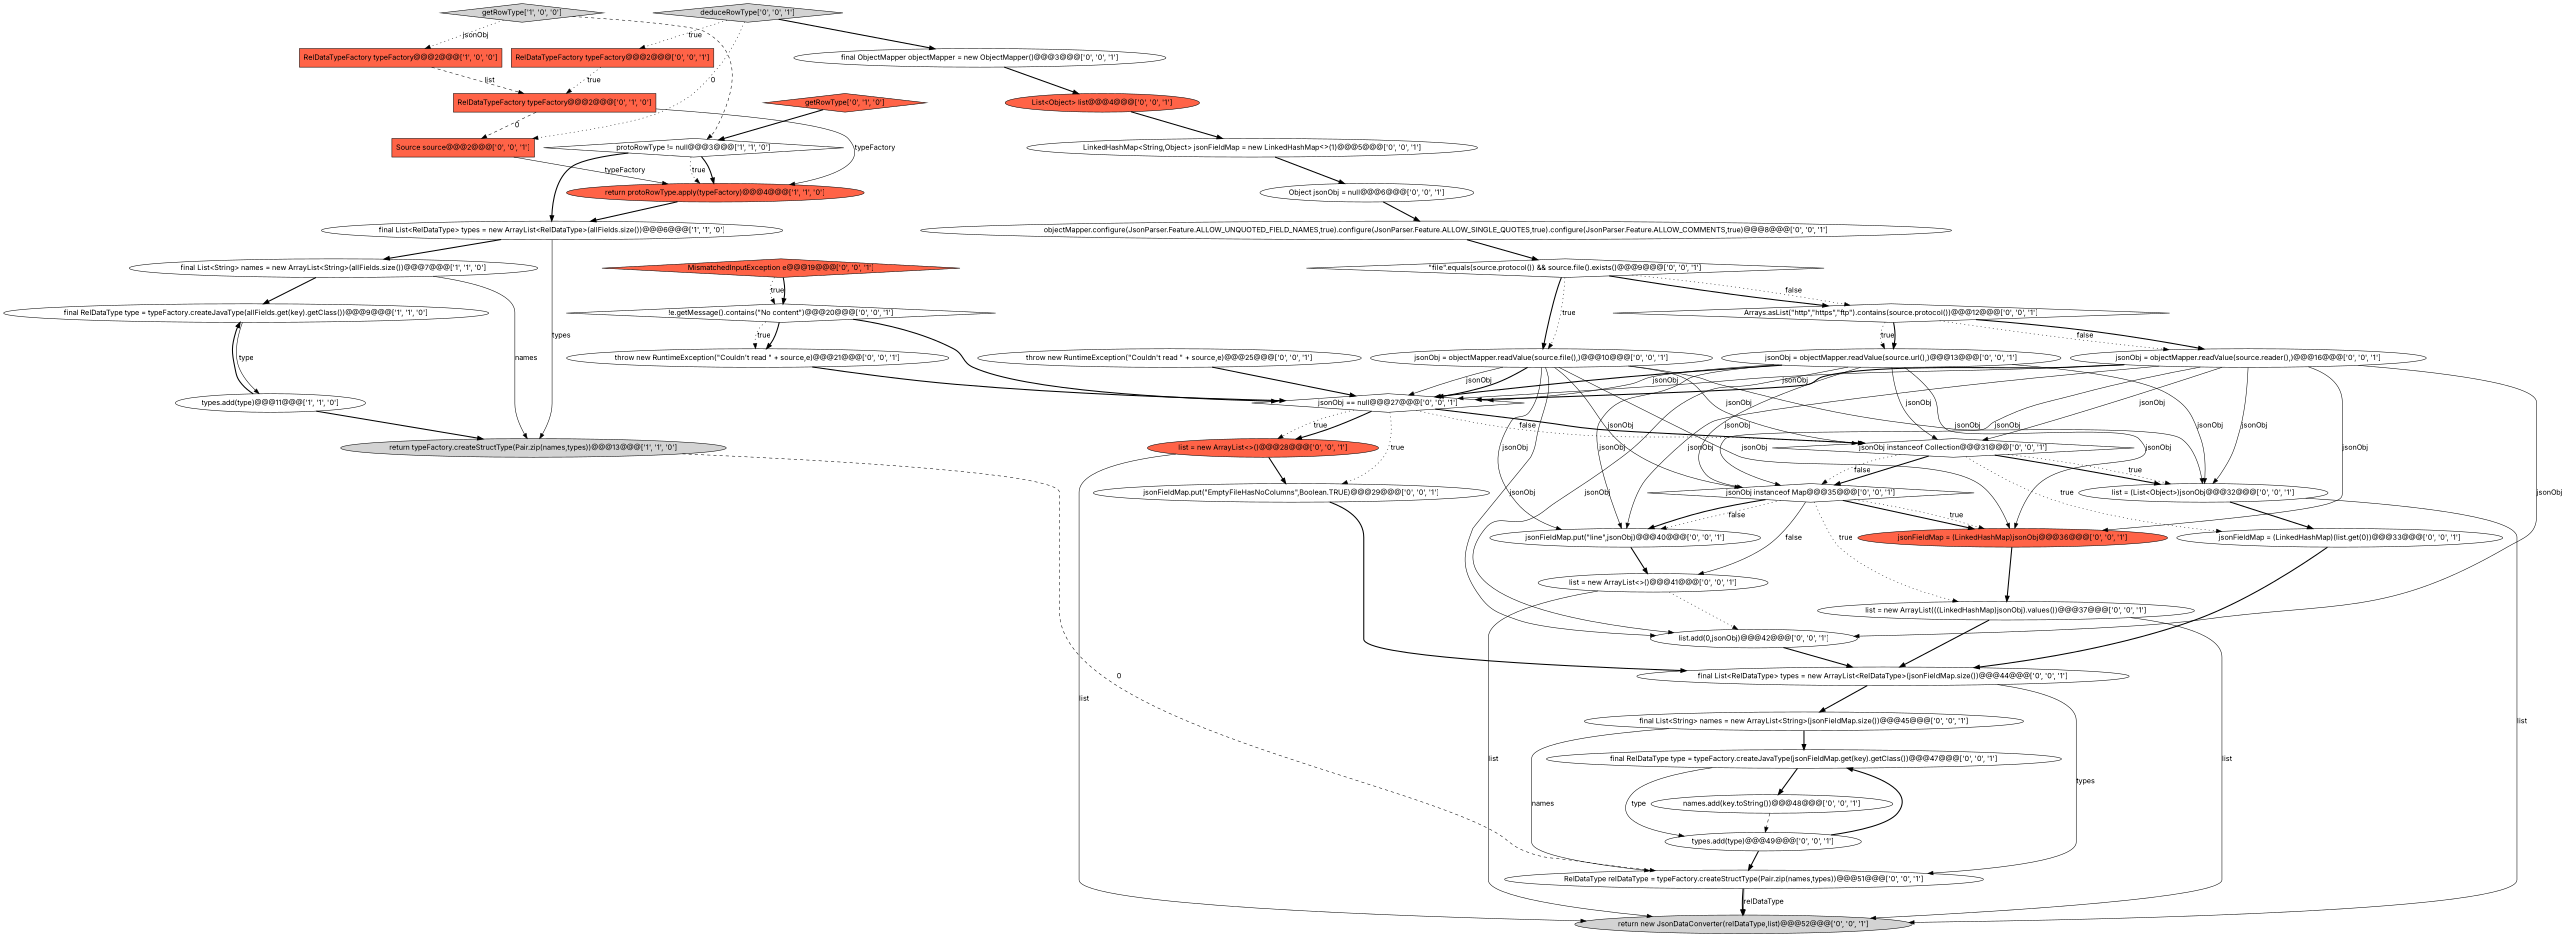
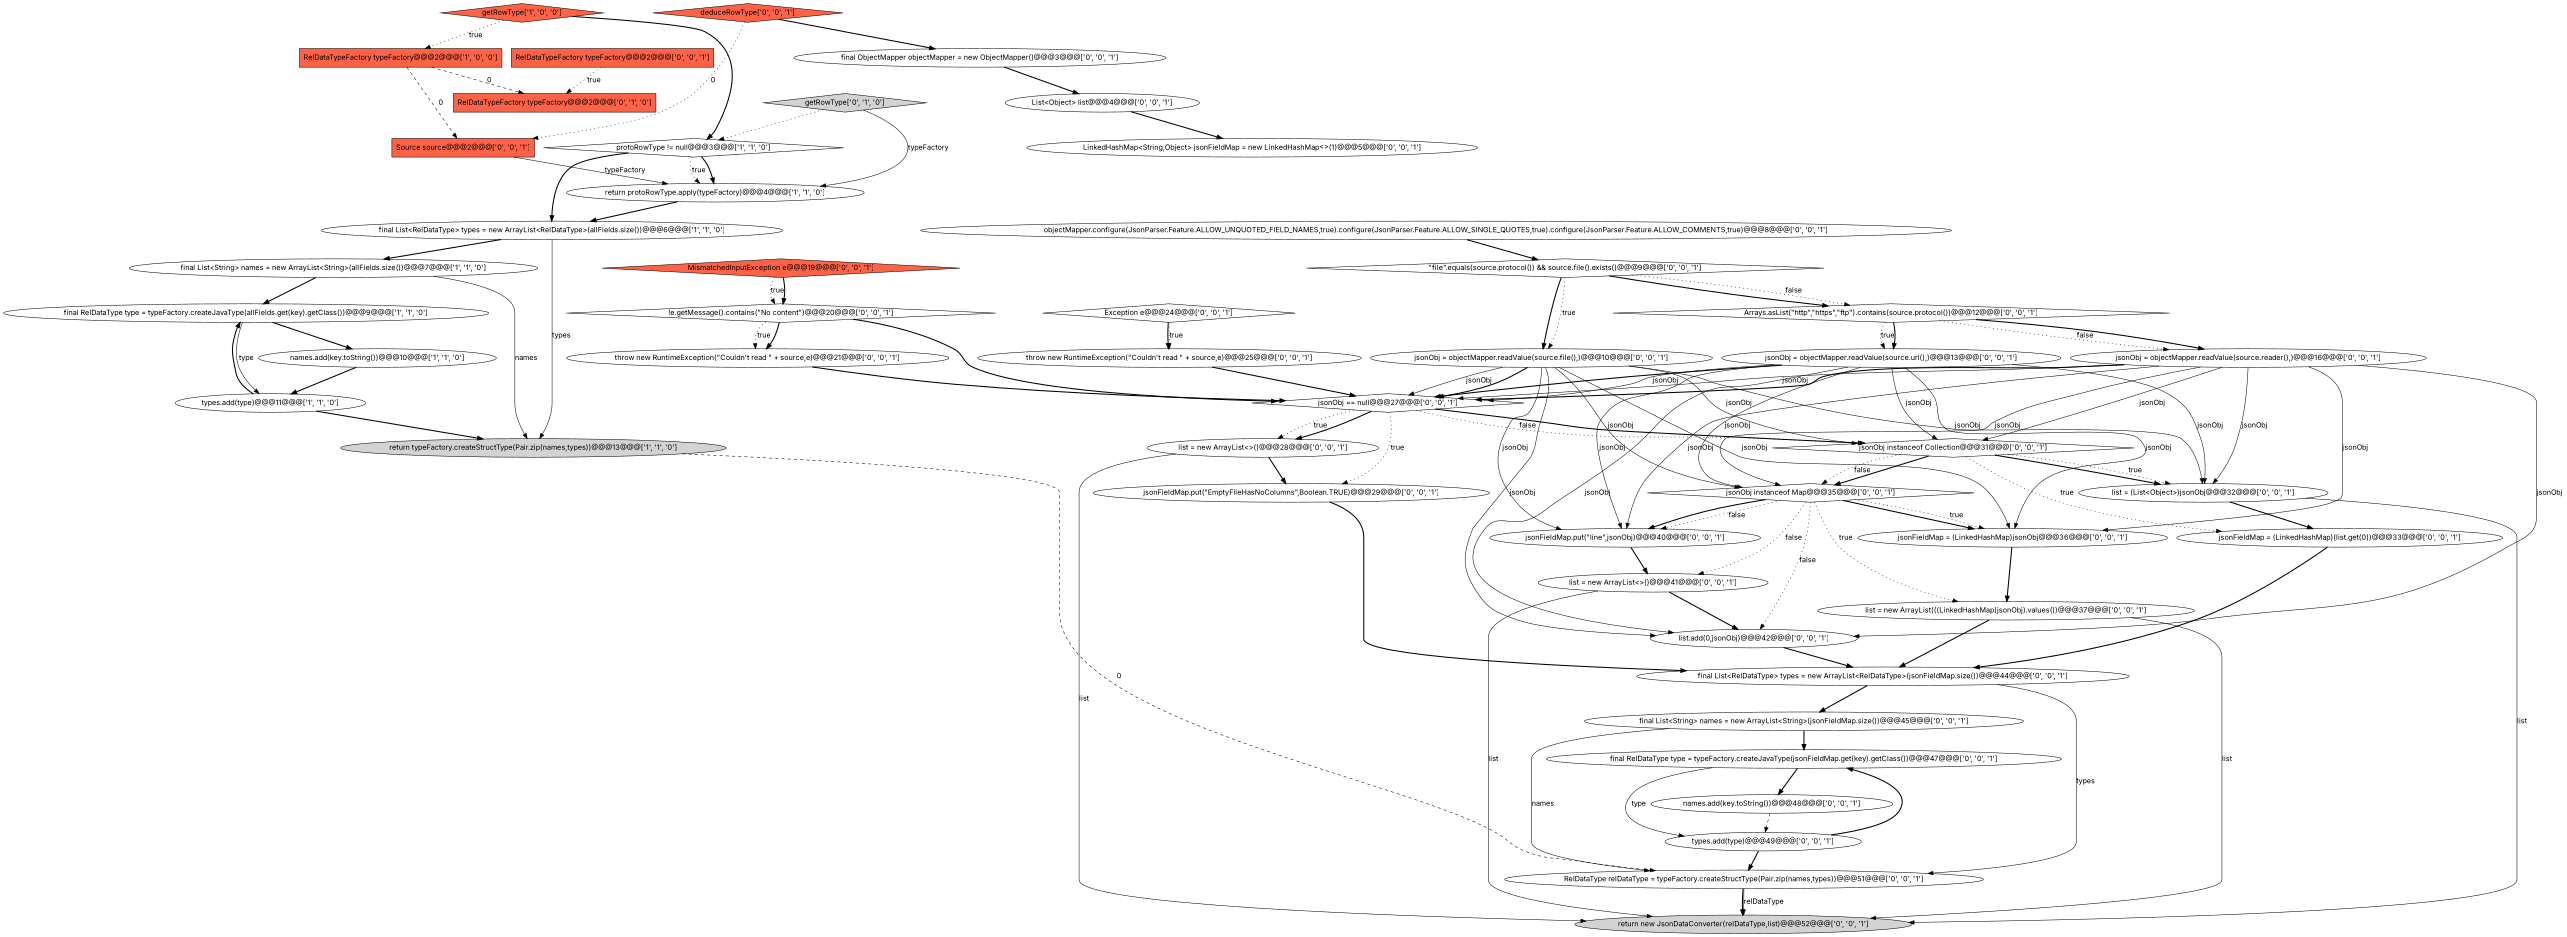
(522, 13) -> (522, 13)
(748, 13) -> (748, 13)
(692, 28) -> (698, 29)
(686, 34) -> none
(476, 35) -> (476, 35)
(490, 80) -> (490, 80)
(845, 103) -> (845, 103)
(1102, 103) -> (1102, 103)
(797, 123) -> (900, 163)
(511, 124) -> (430, 101)
(773, 124) -> (773, 124)
(715, 193) -> (715, 193)
(1367, 193) -> none
none -> (1169, 313)
none -> (377, 358)
(1263, 448) -> (1263, 448)
(2013, 538) -> (2013, 538)
(1763, 549) -> (1763, 549)
none -> (1796, 567)
(1701, 610) -> (1701, 610)
